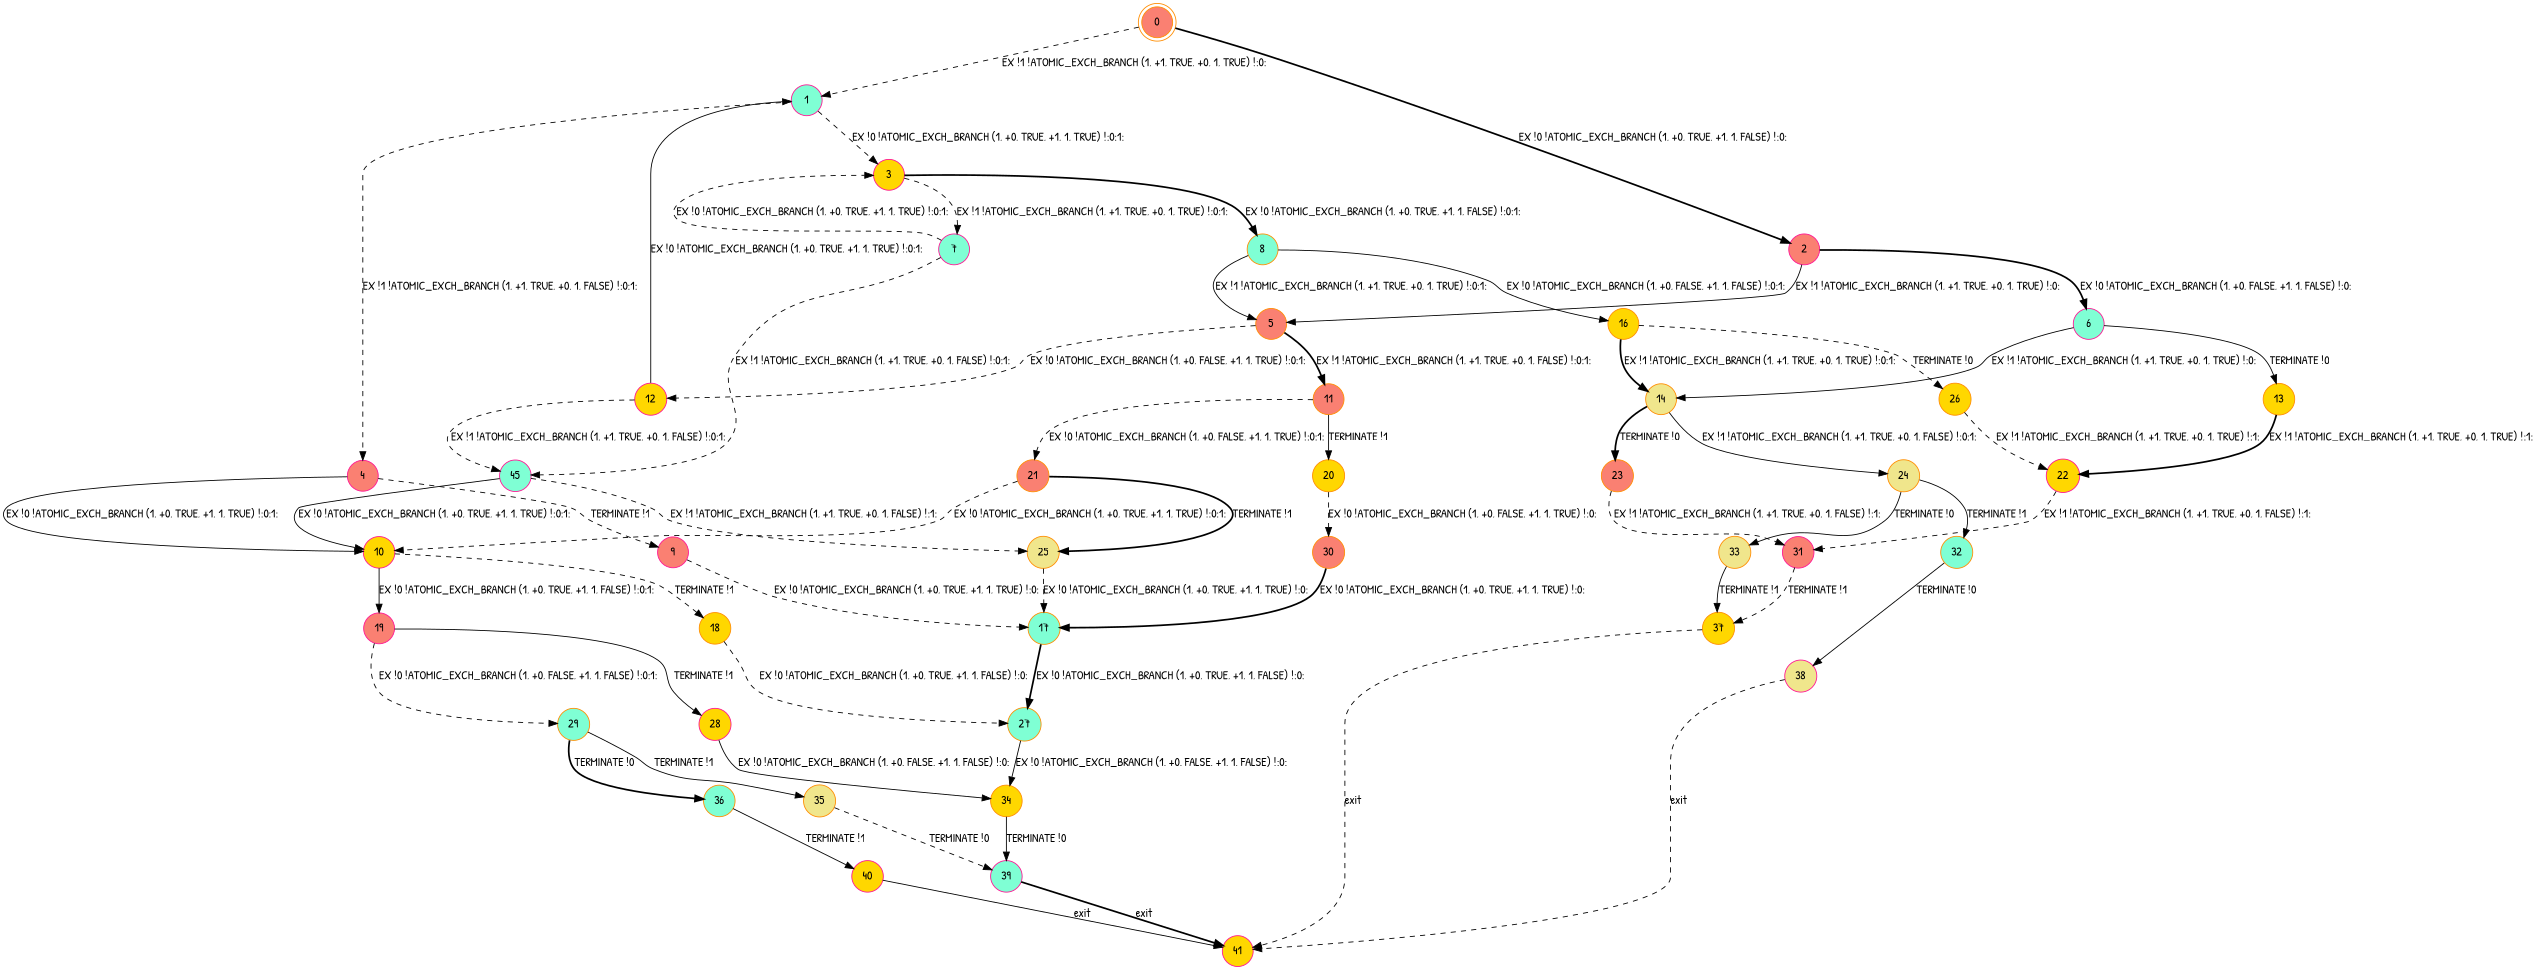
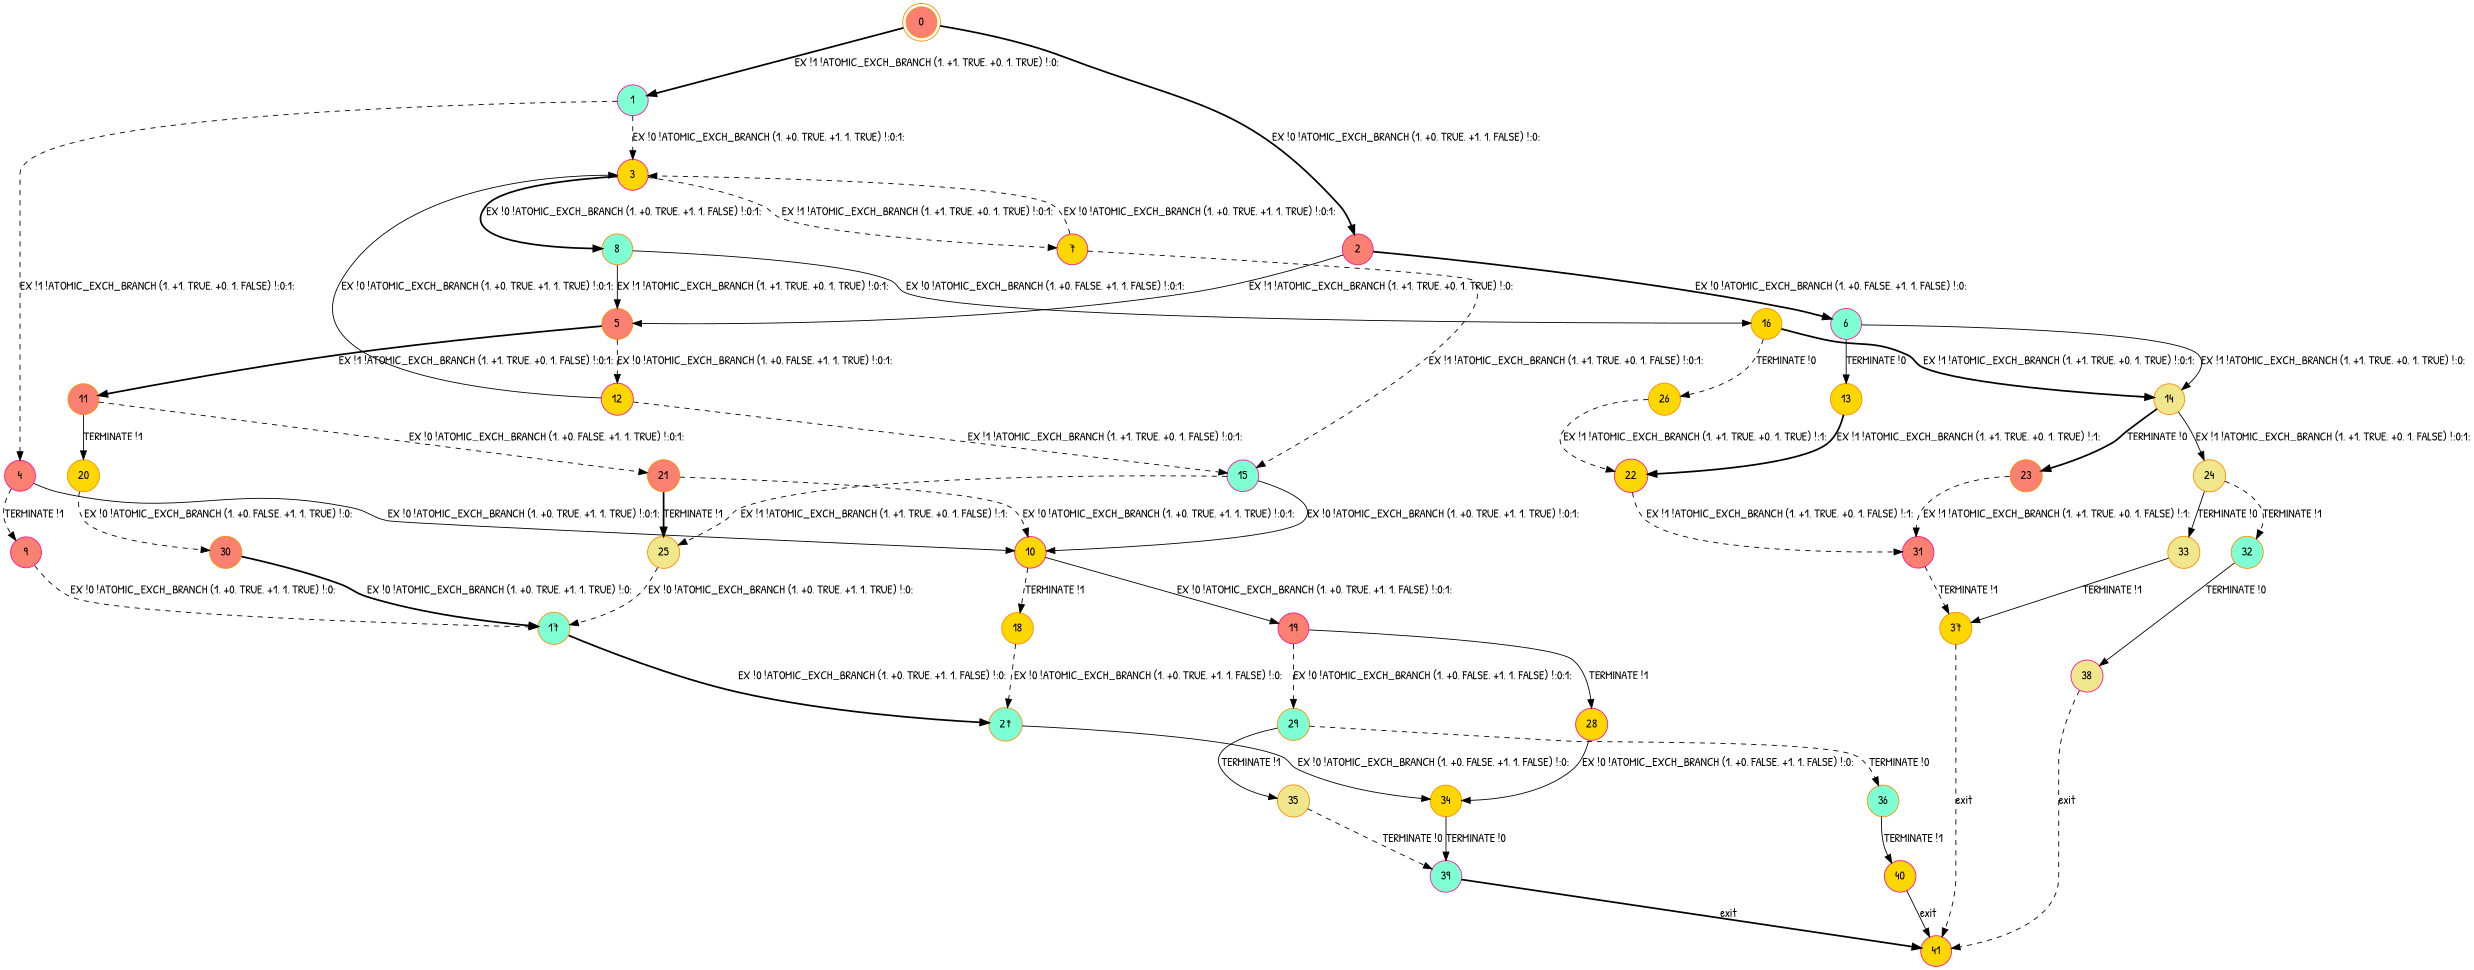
(984, 61) -> (780, 61)
(651, 196) -> (338, 295)
(954, 249) -> (1072, 249)
(515, 476) -> (1243, 476)
(1954, 496) -> (2254, 499)
(618, 788) -> (1598, 742)
